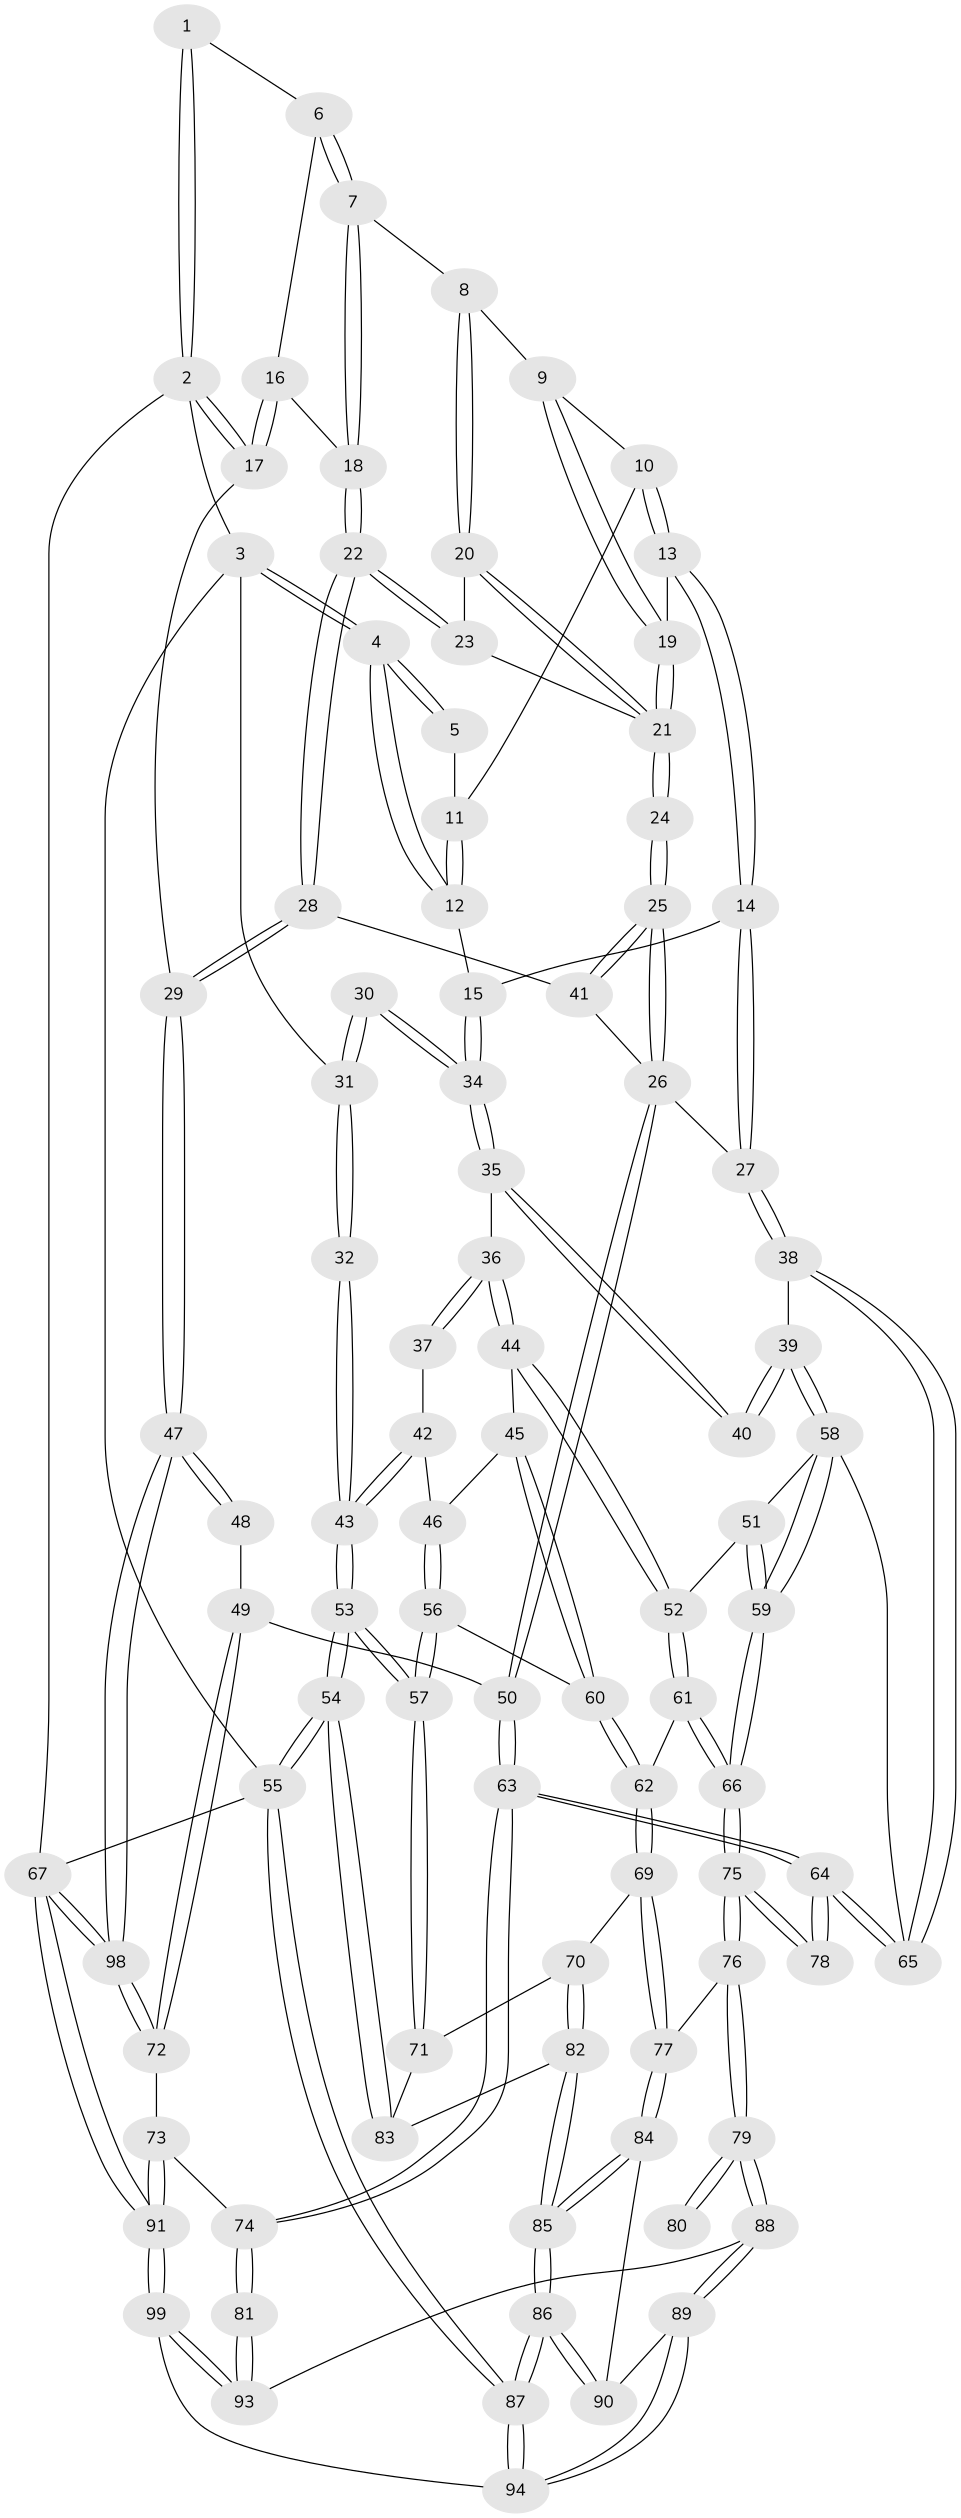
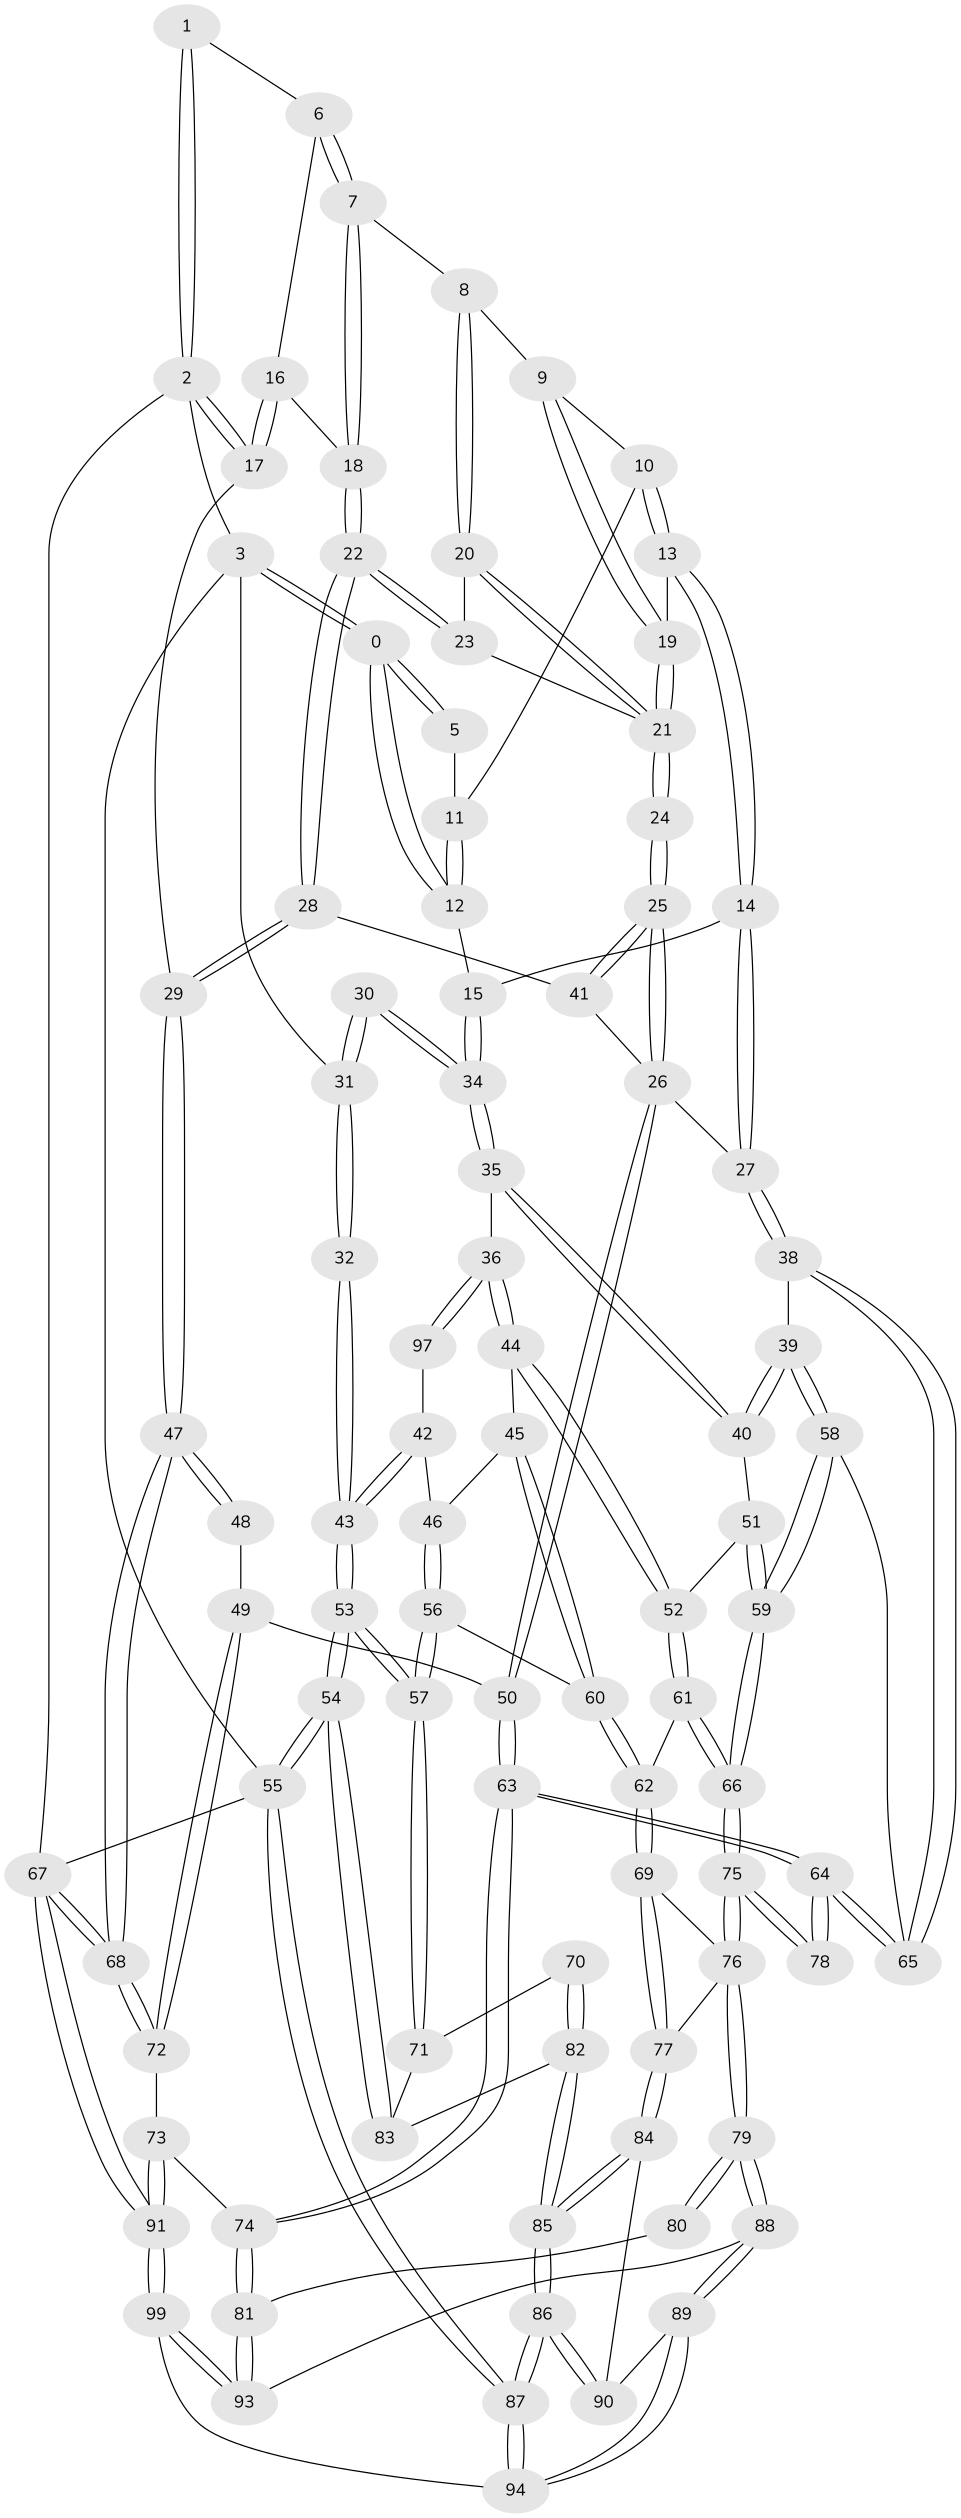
(376, 643) -> (376, 643)
(423, 1347) -> (423, 1347)
(791, 1479) -> (747, 1479)
(610, 1919) -> (688, 1919)
(116, 1963) -> (116, 1963)
none -> (458, 2265)
